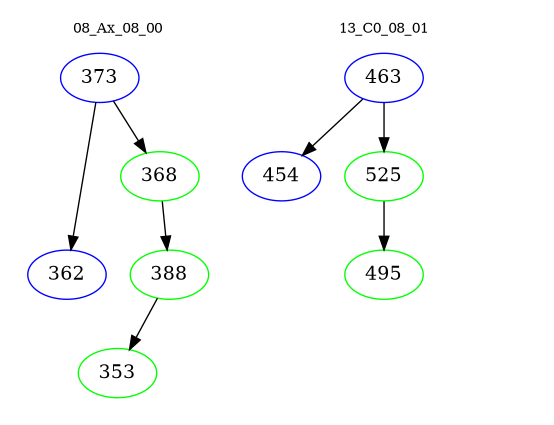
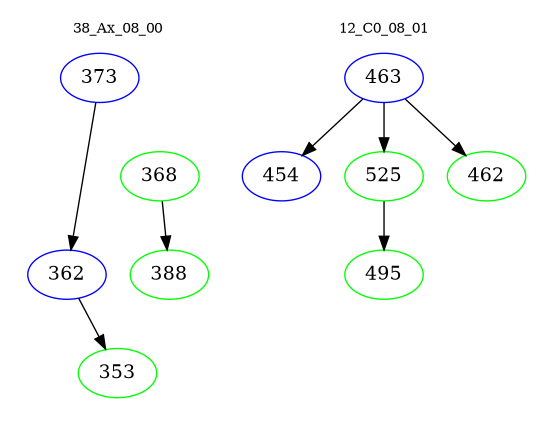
(118, 29) -> (118, 29)
(384, 29) -> (384, 29)
(126, 121) -> none
none -> (487, 176)
(147, 318) -> (89, 317)
